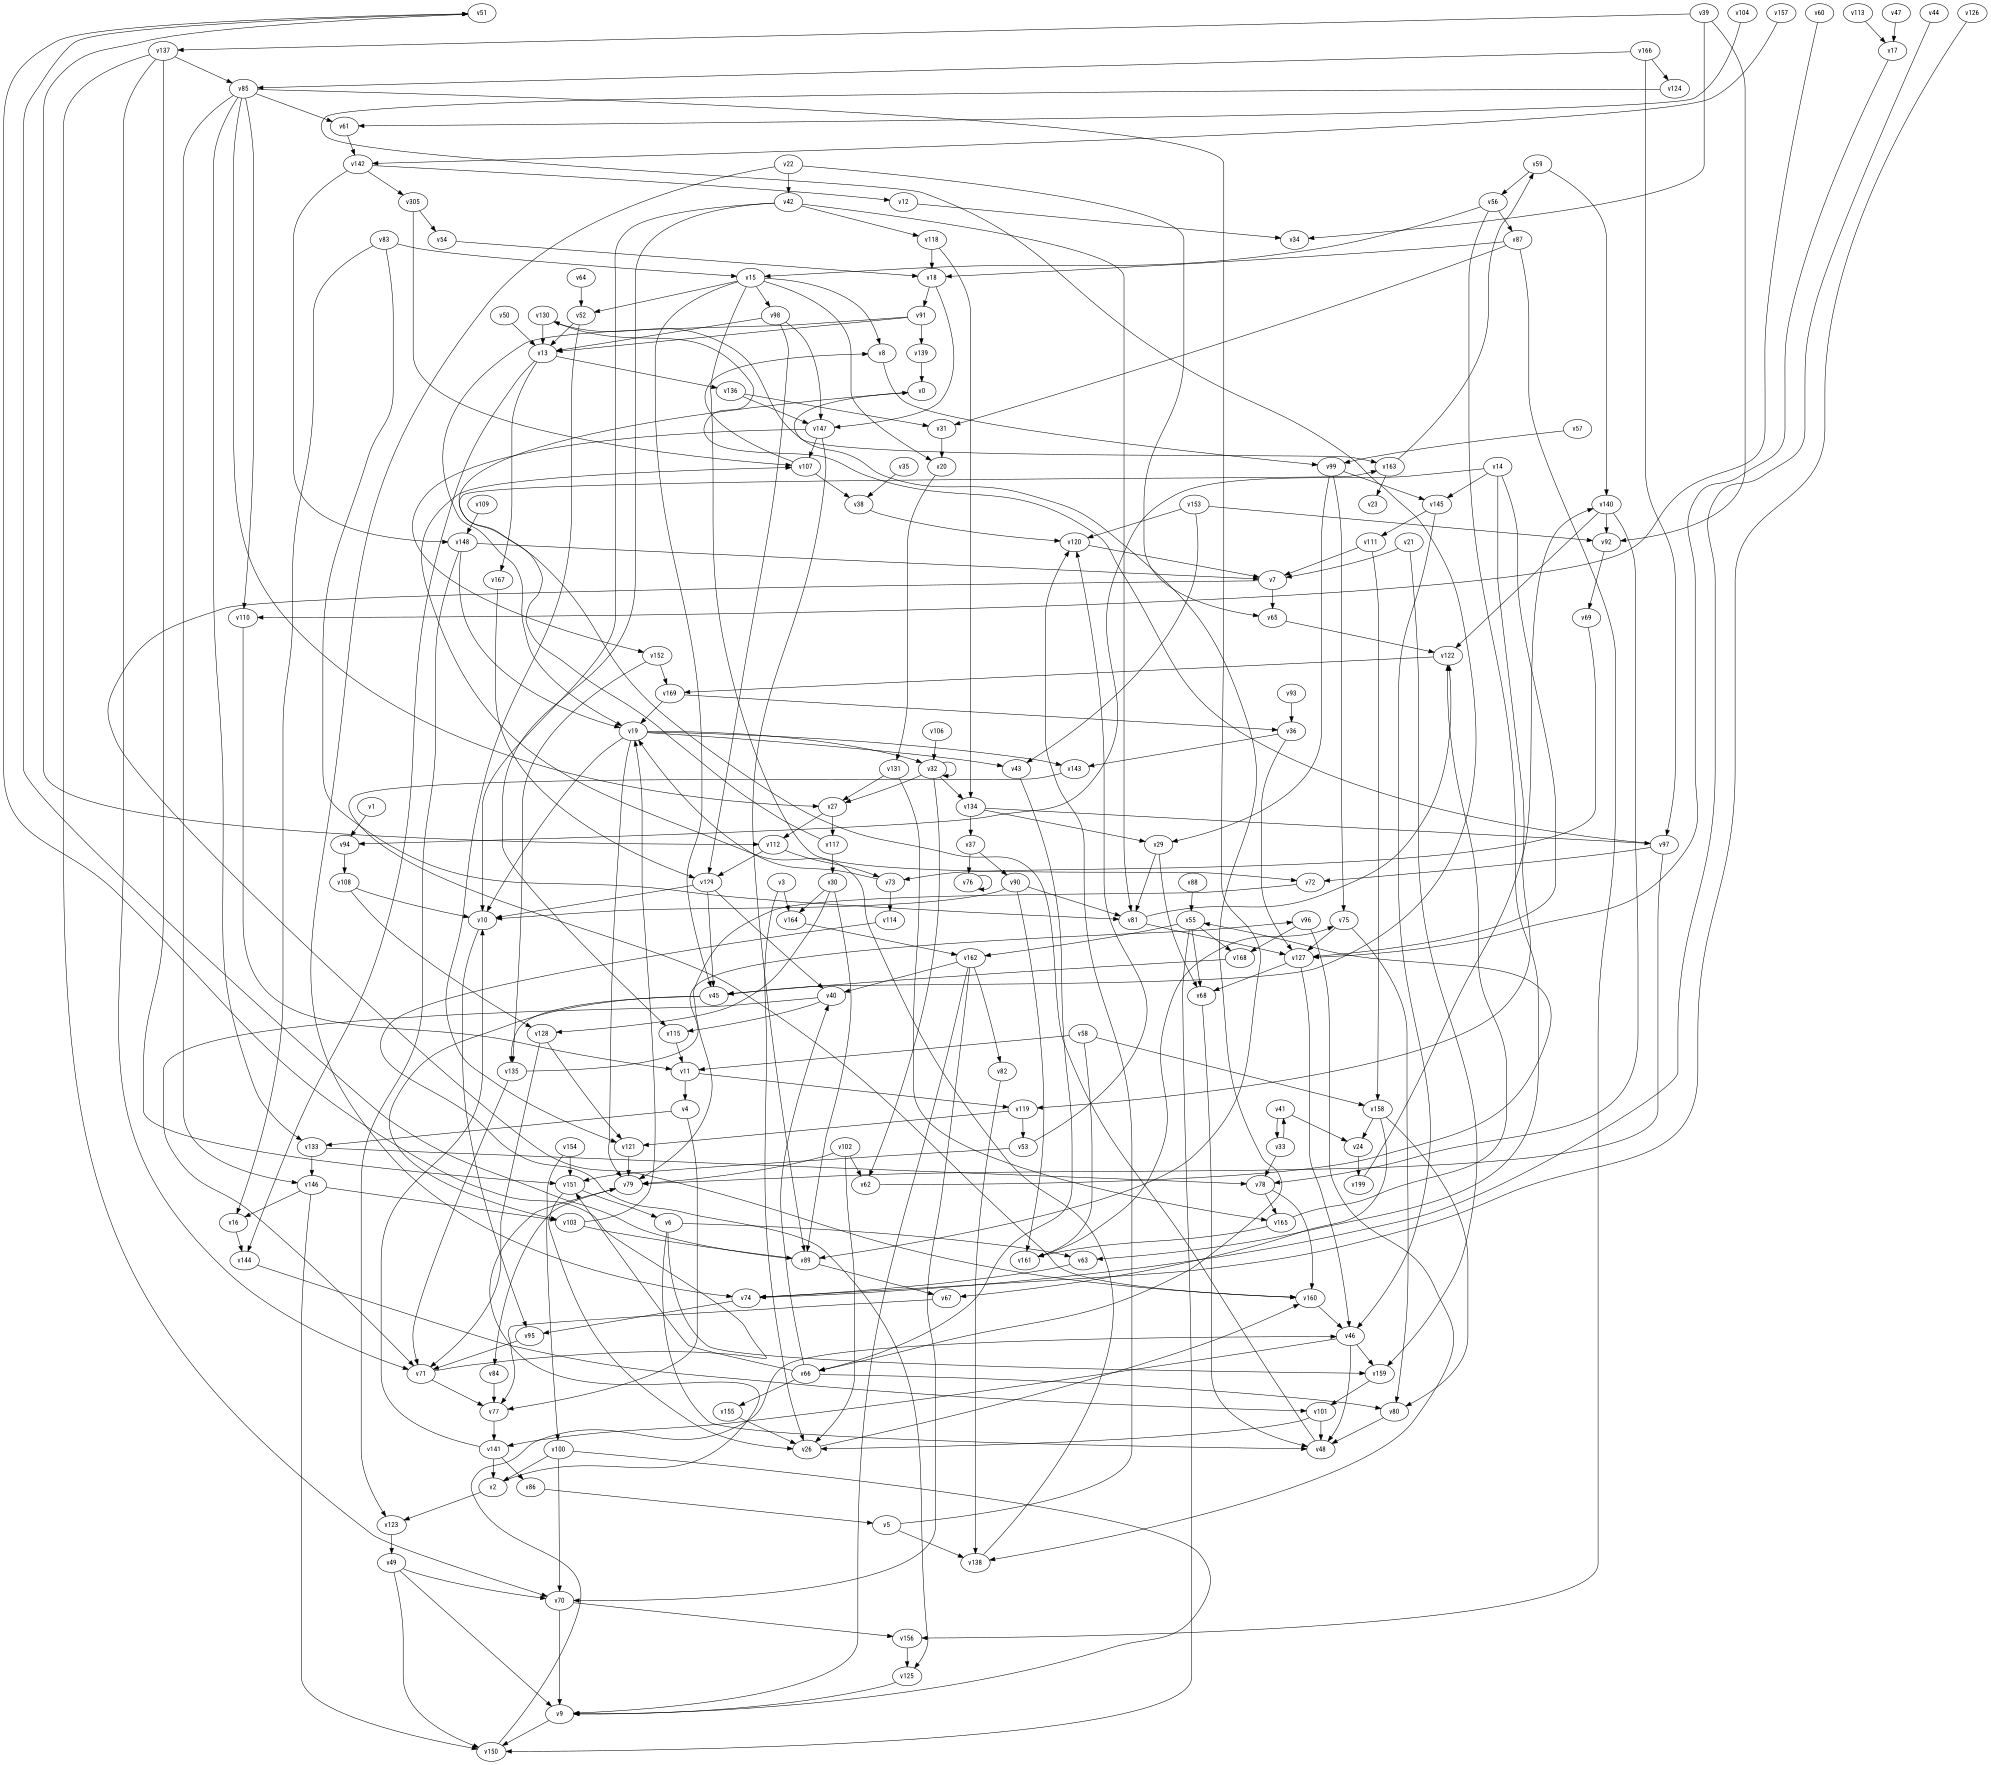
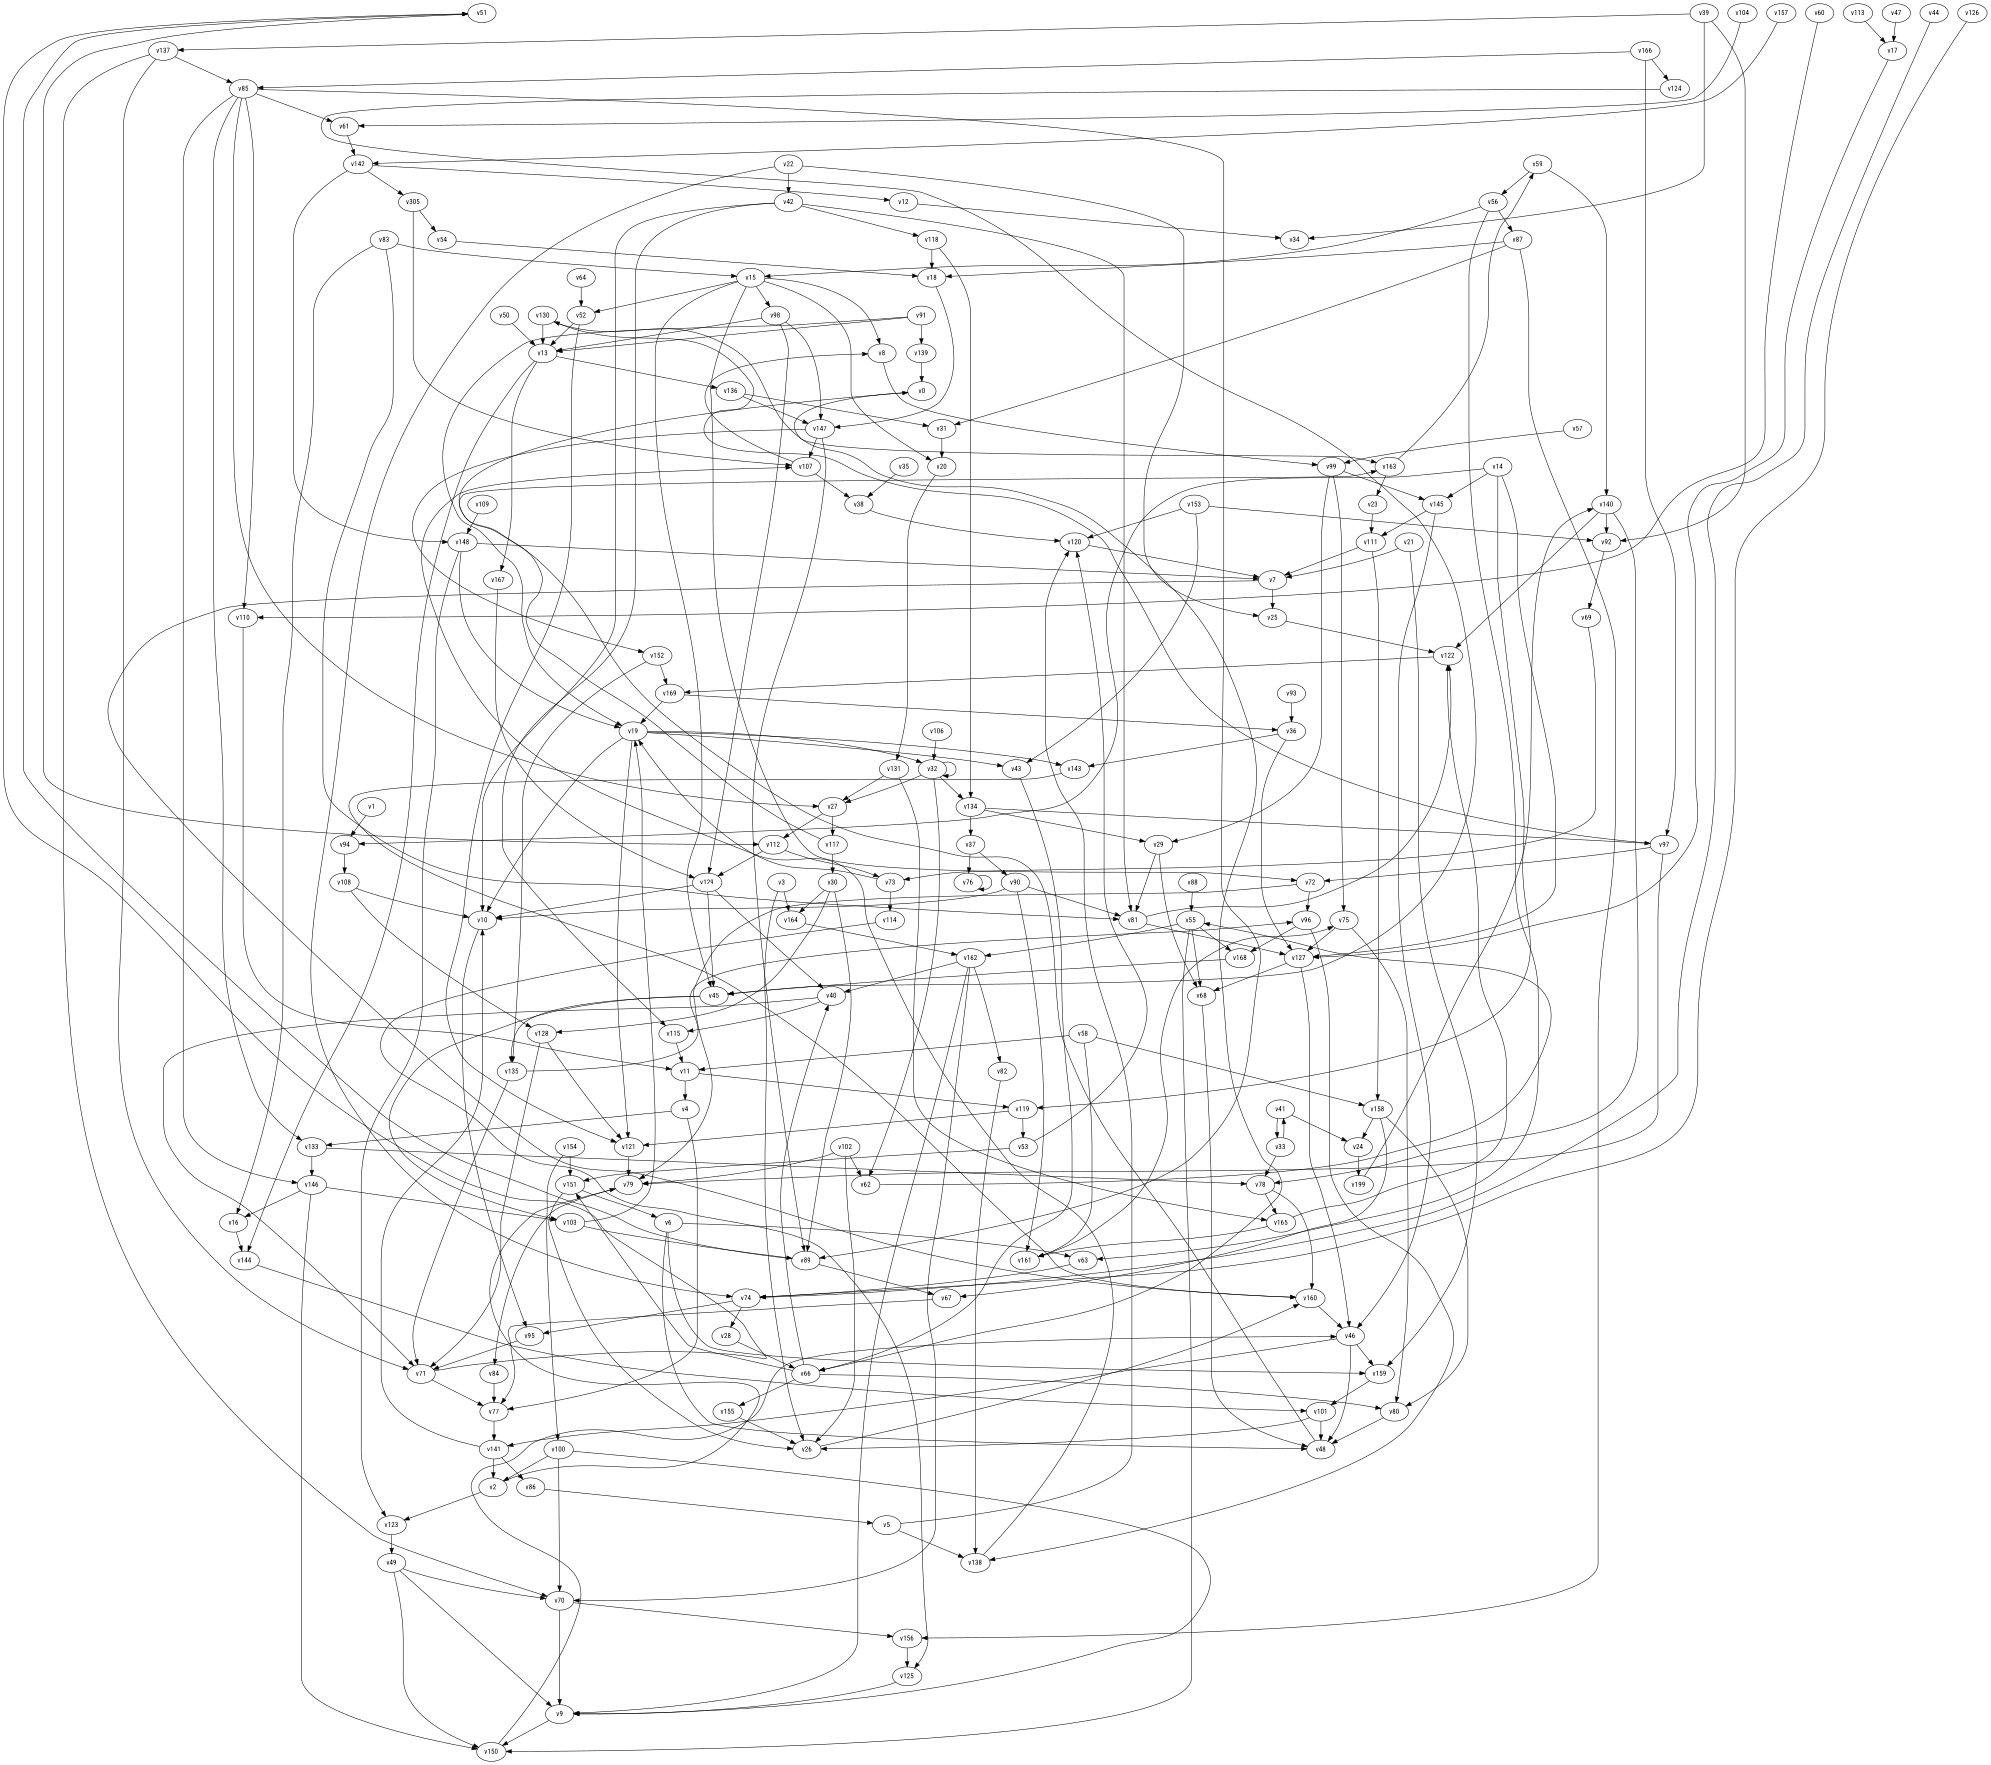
(927, 294) -> none
none -> (1372, 517)
(1273, 618) -> (1273, 618)
(163, 795) -> none
none -> (1309, 896)
(613, 957) -> (618, 936)
none -> (726, 1336)
